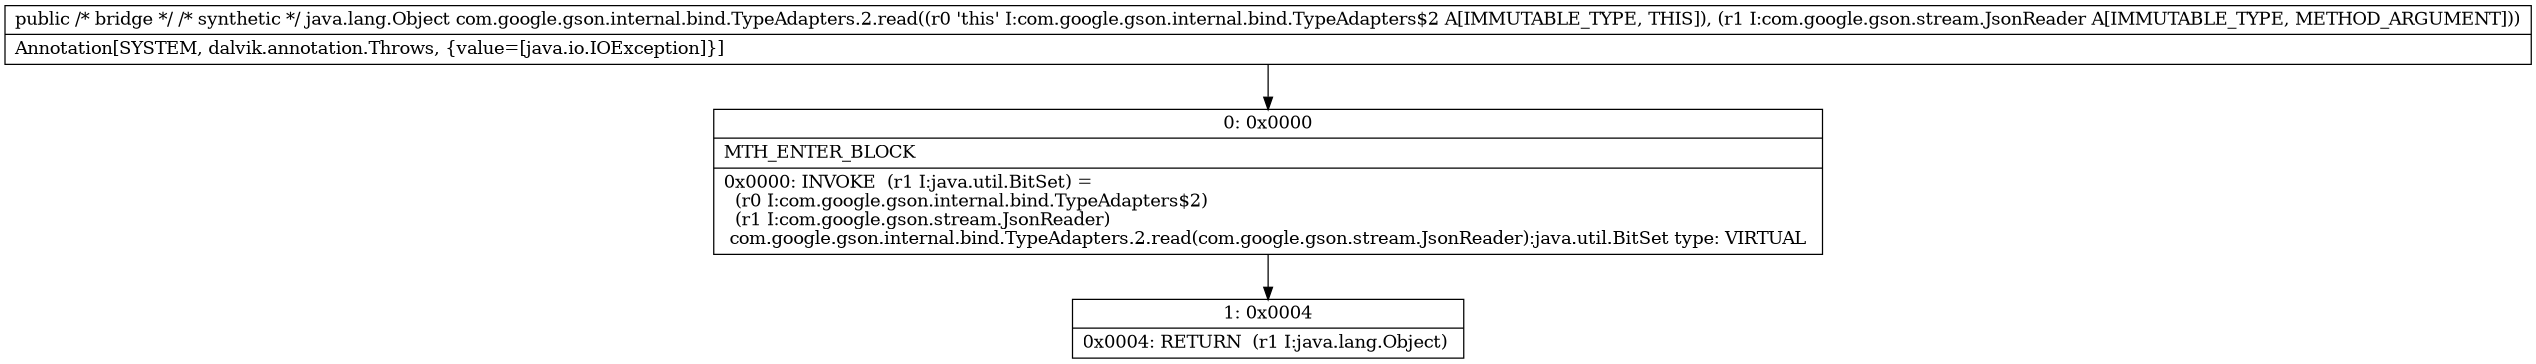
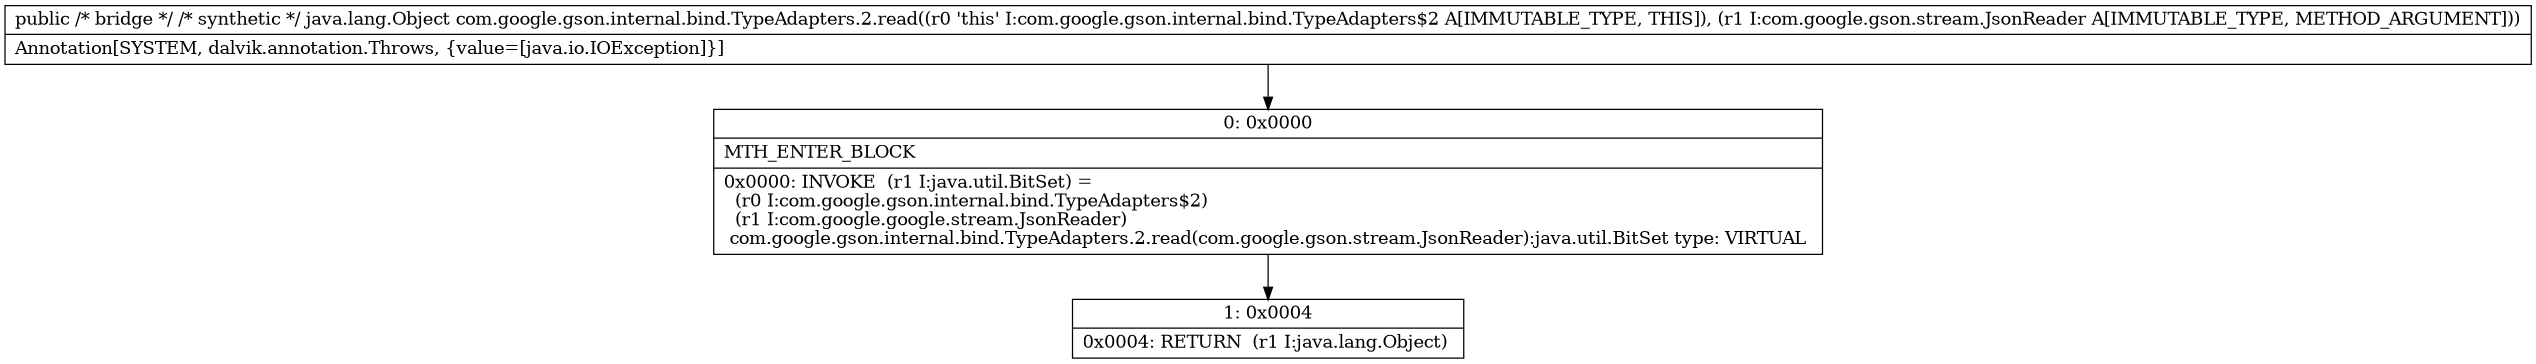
(918, 220) -> (926, 220)
